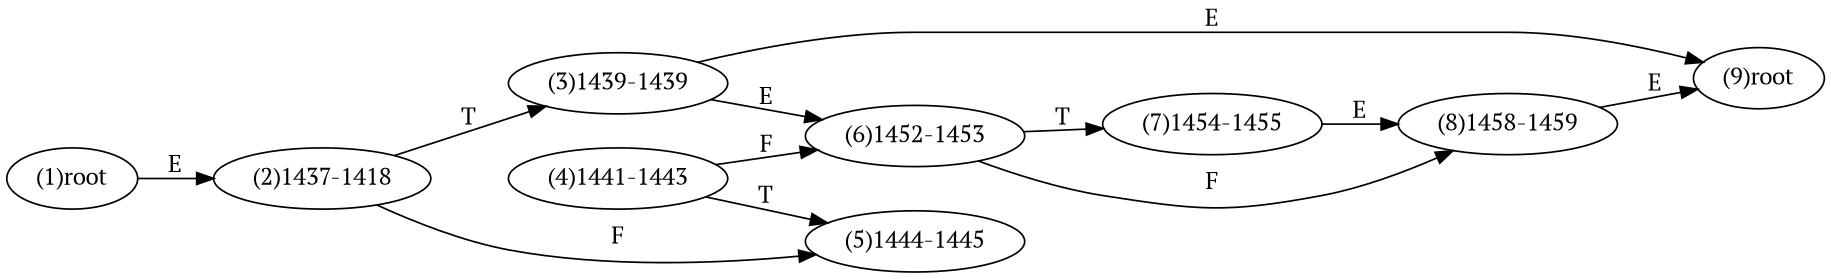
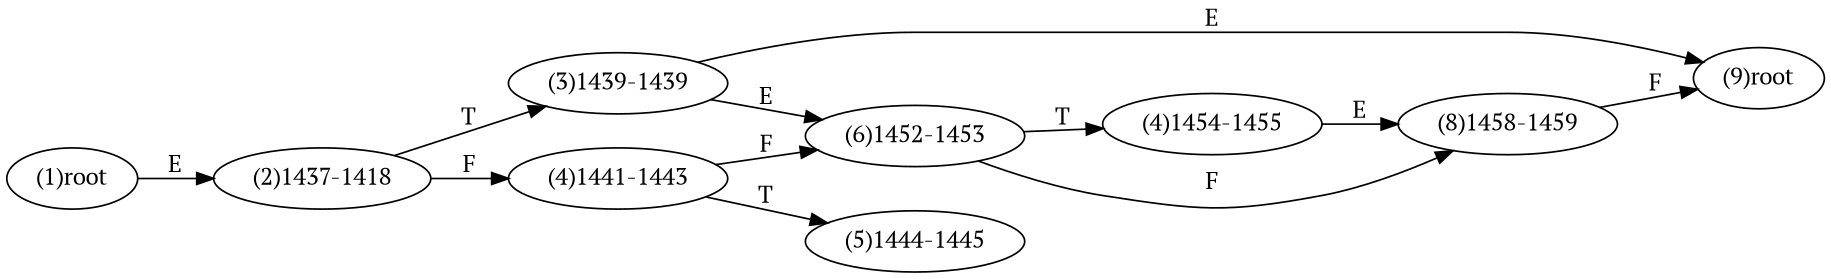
(1655, 84) -> (1655, 84)
(1212, 124) -> (1212, 124)
(584, 260) -> (461, 179)
